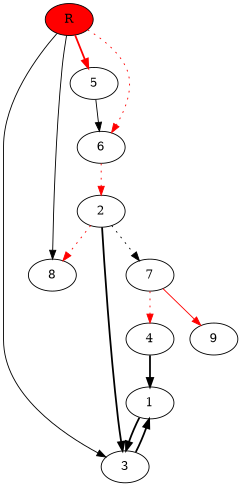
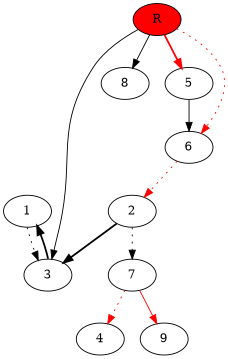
(80, 240) -> none
(150, 367) -> none
(134, 430) -> (31, 240)
